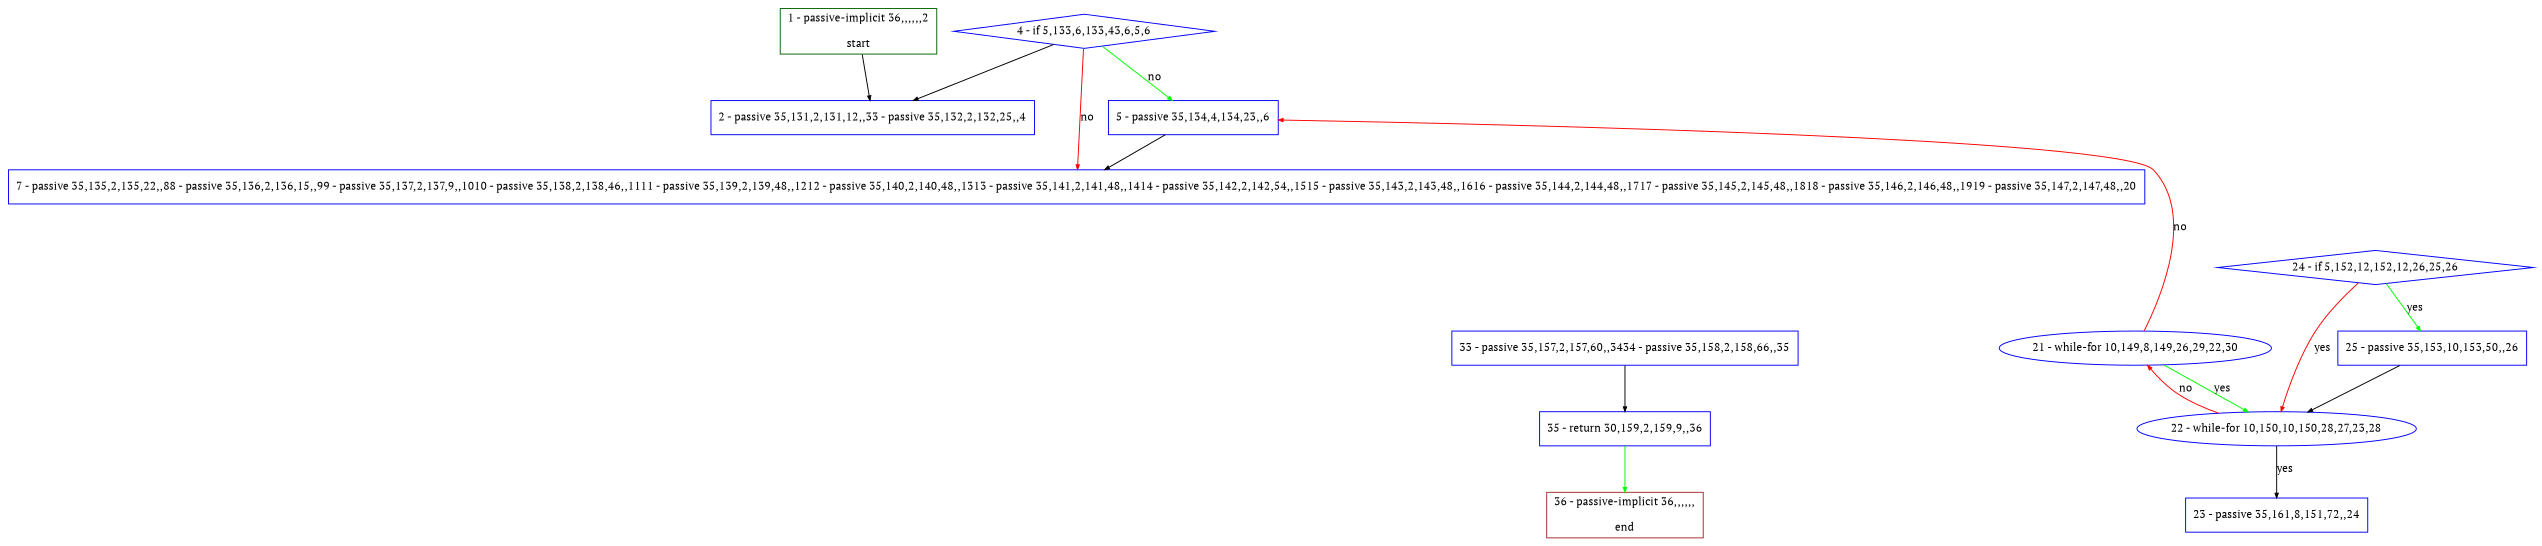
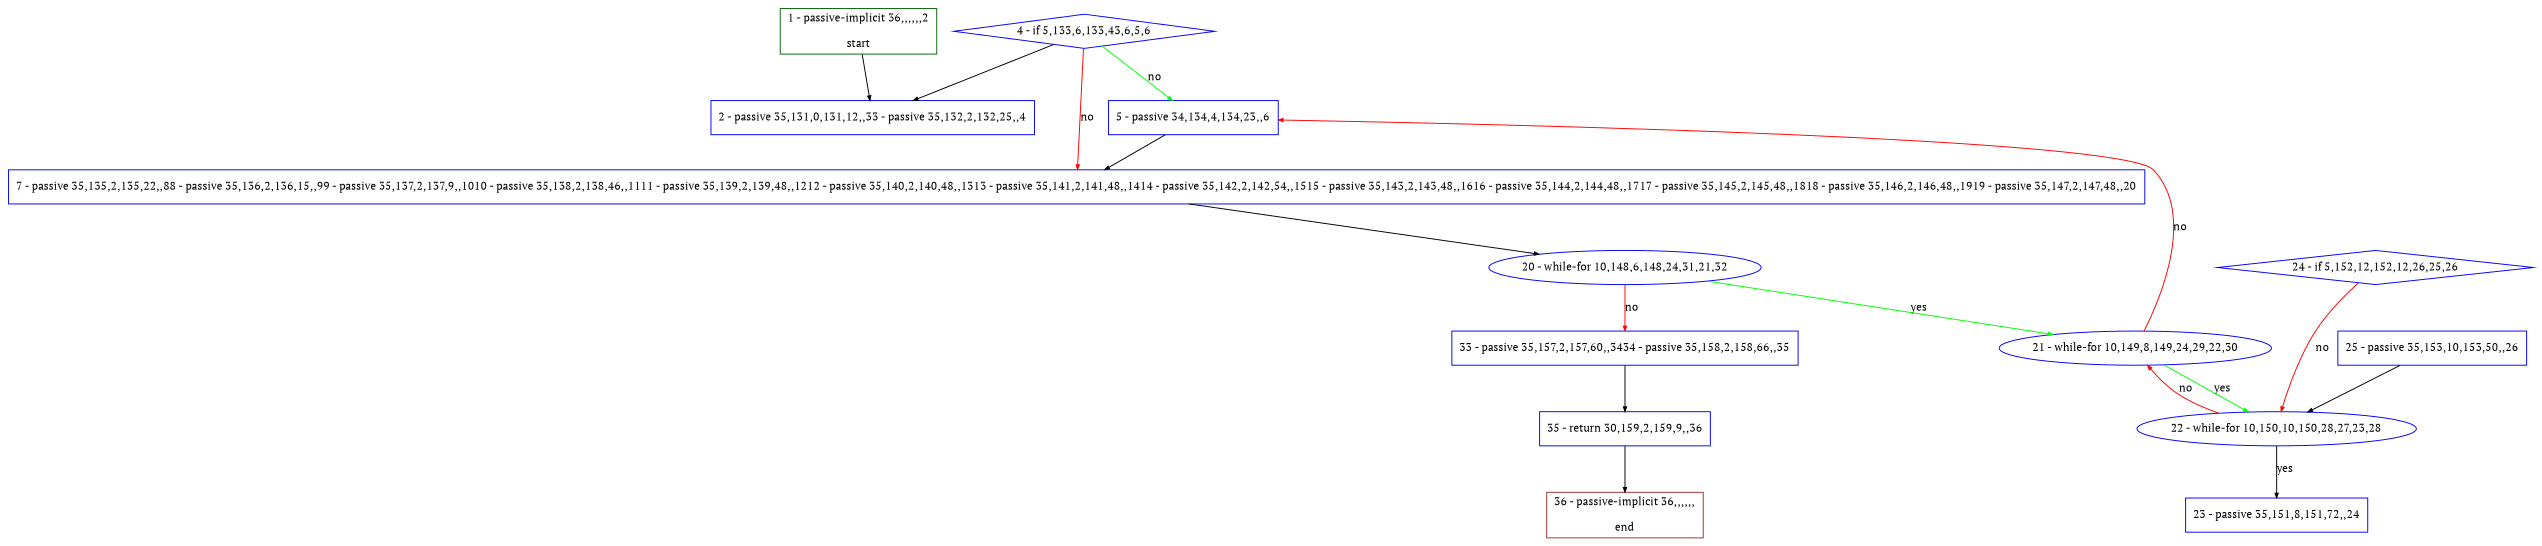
(873, 118) -> (873, 118)
(1193, 118) -> (1193, 118)
none -> (1625, 268)
(2402, 305) -> none
(2135, 348) -> (2135, 348)
(2323, 348) -> (2323, 348)
(1625, 467) -> (1625, 467)
(2277, 515) -> (2277, 515)
